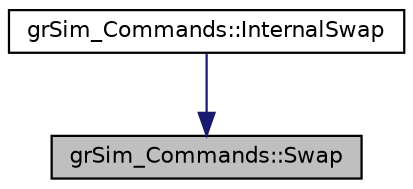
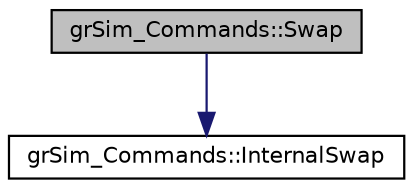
(207, 83) -> (207, 83)
